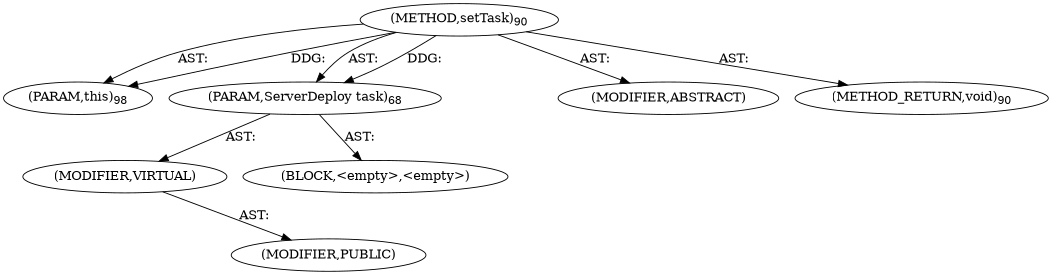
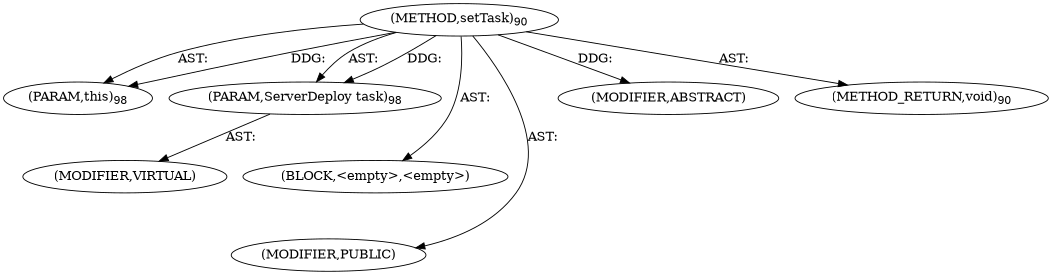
(597, 59) -> (597, 59)
(395, 97) -> (395, 97)
(337, 134) -> (454, 104)
(223, 214) -> (527, 162)
